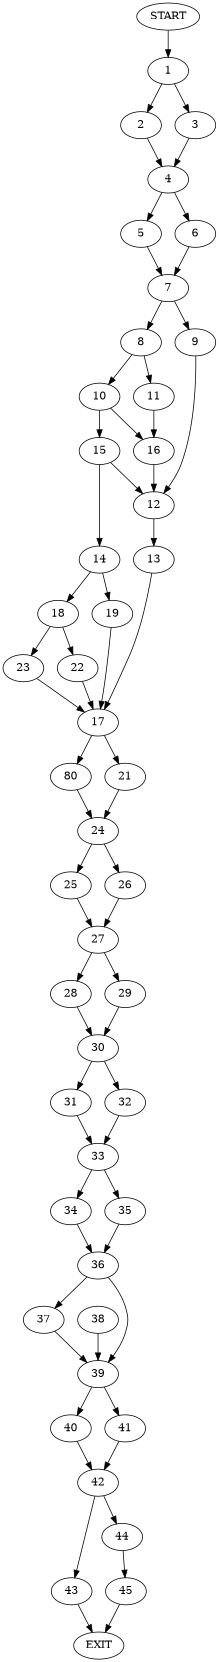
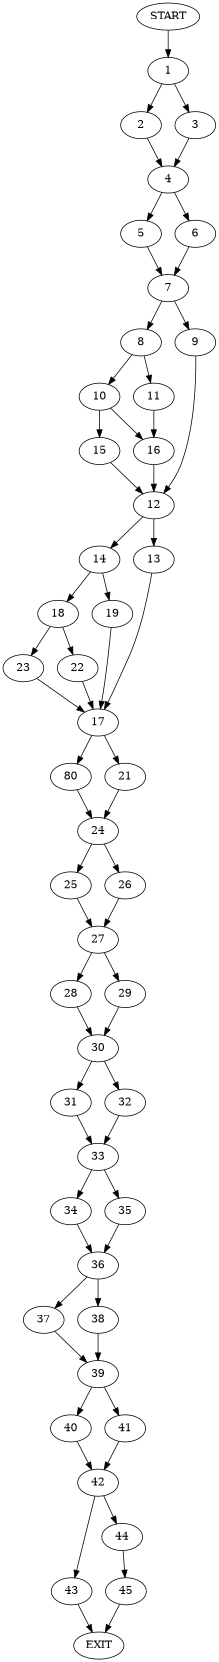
(100, 501) -> (130, 530)
(128, 1316) -> (98, 1289)
